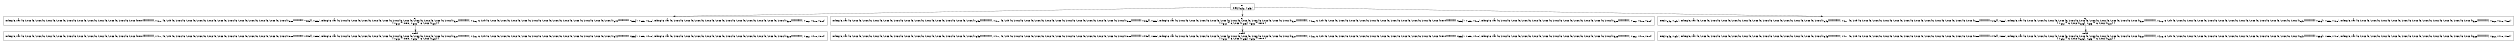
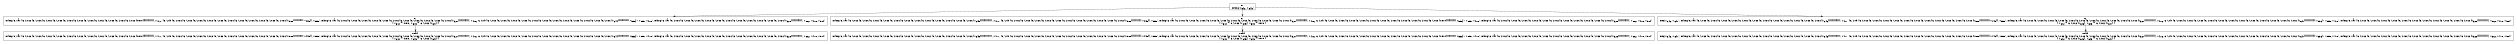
(1236, 8) -> (1236, 8)
